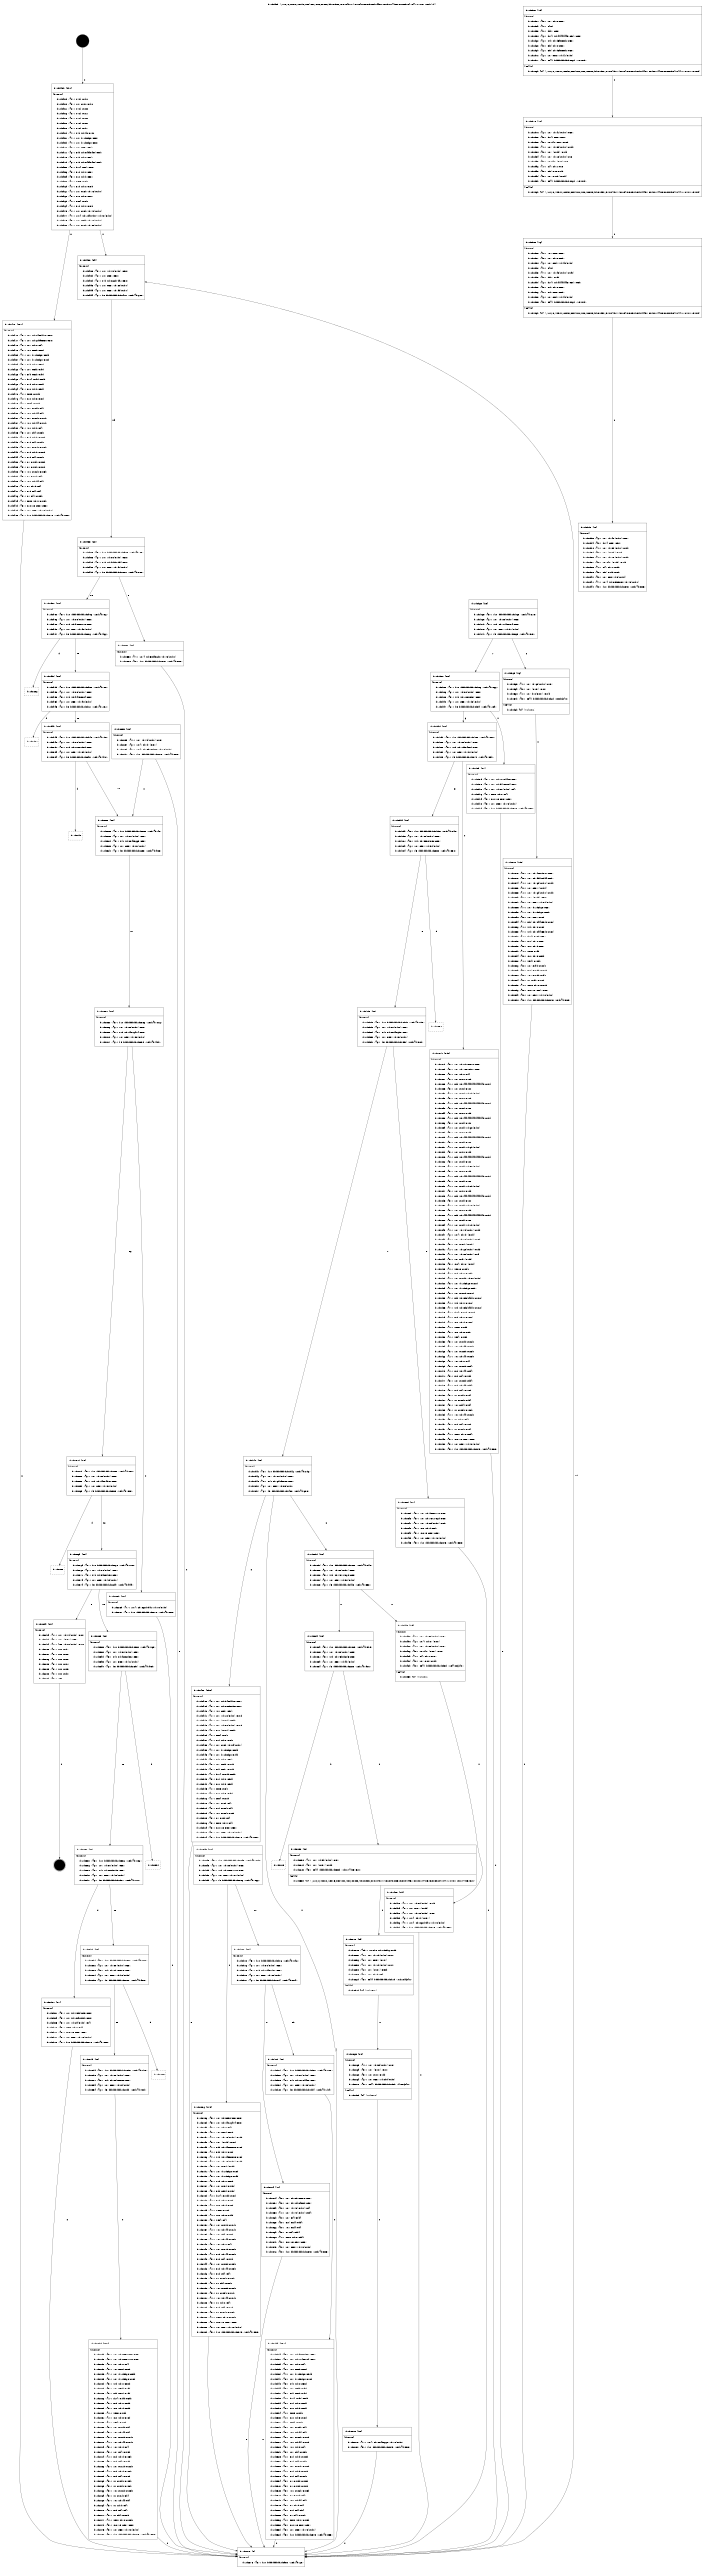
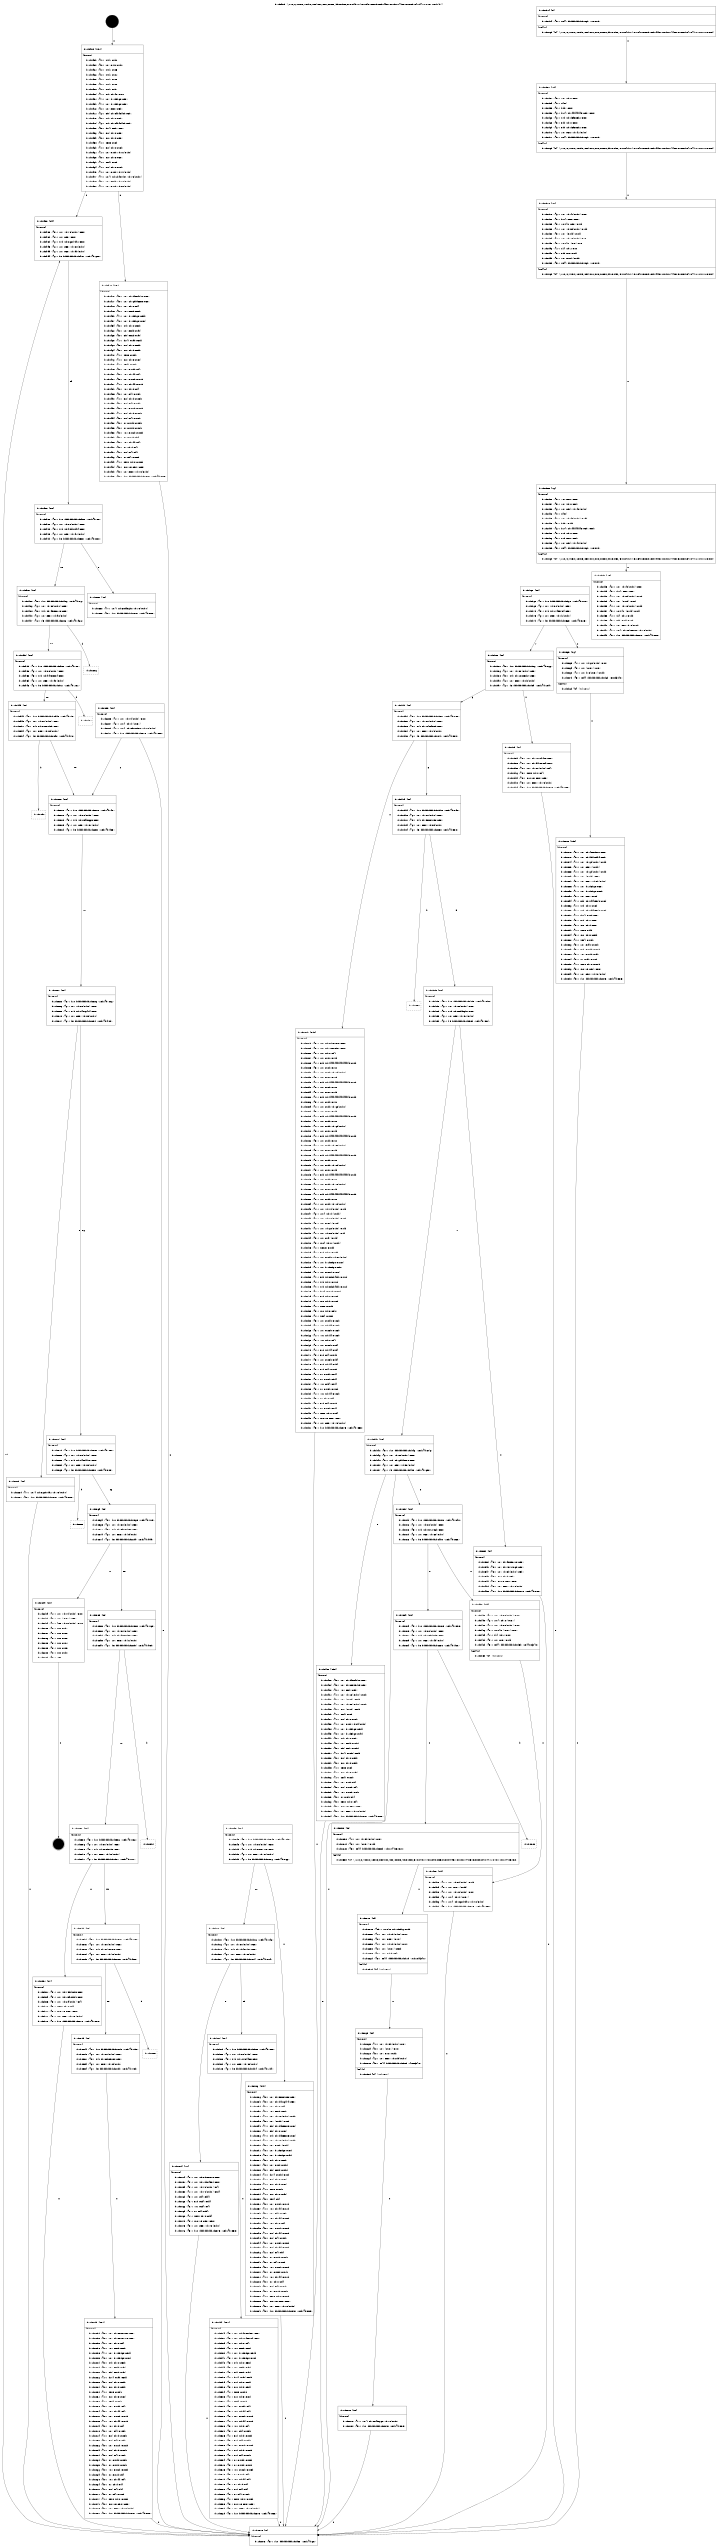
none -> (626, 22)
(185, 1626) -> none
